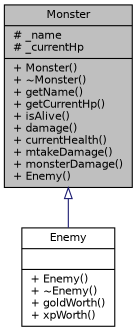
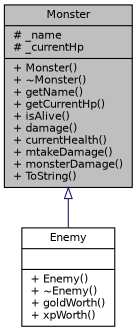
(42, 177) -> (45, 177)
